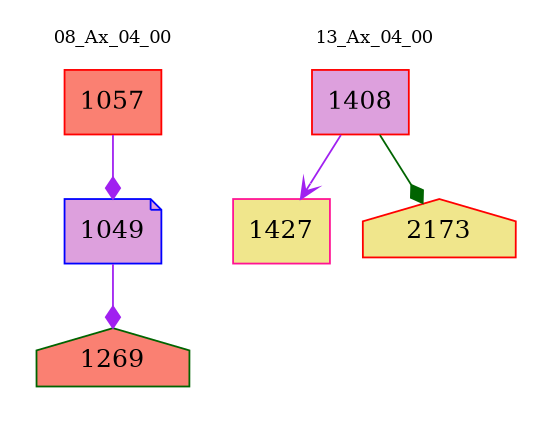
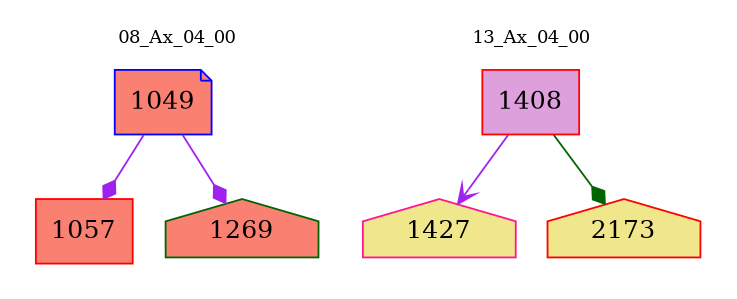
(113, 156) -> (129, 158)
(113, 231) -> (163, 102)
(282, 231) -> (439, 231)
